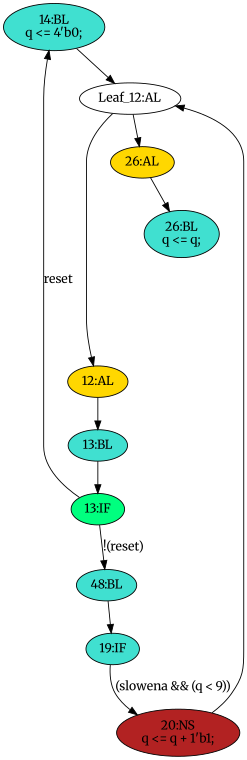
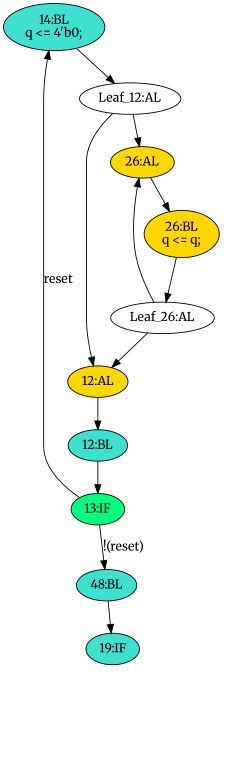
(182, 234) -> (182, 234)
none -> (162, 318)
(98, 445) -> (98, 445)
(178, 733) -> none
